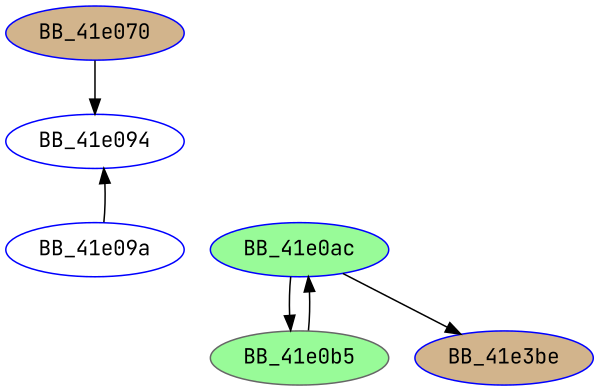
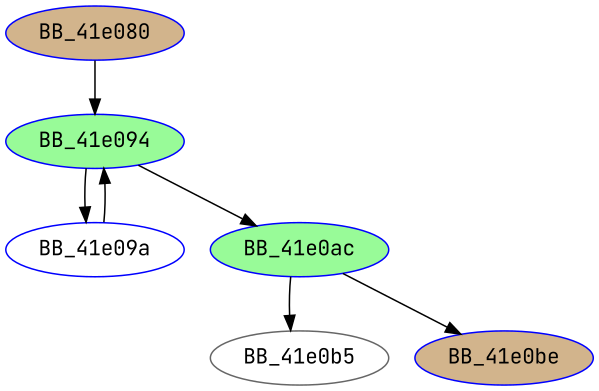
(95, 33) -> (95, 33)
(95, 141) -> (95, 141)
none -> (85, 188)
(310, 311) -> (190, 192)
(300, 358) -> (300, 358)
(504, 358) -> (504, 358)
